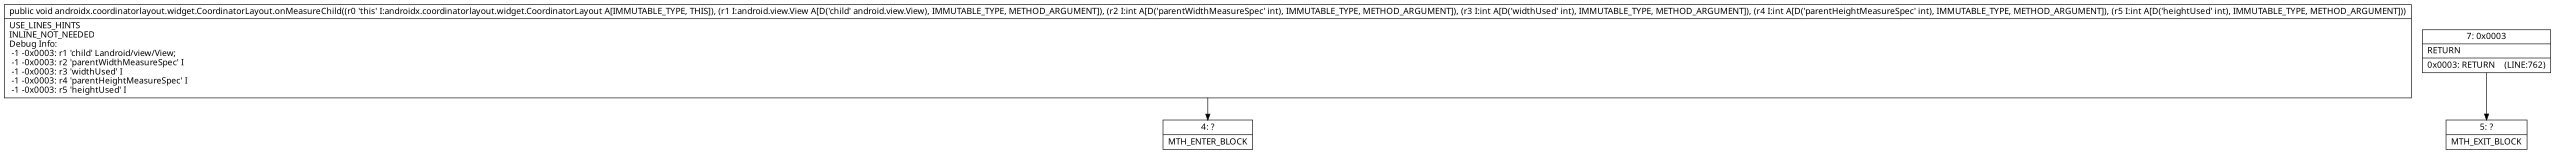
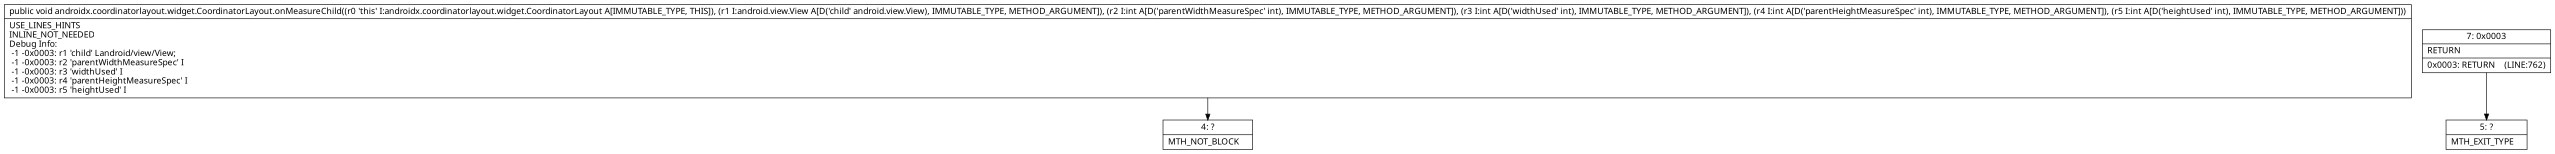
(1208, 142) -> (1204, 142)
(2487, 142) -> (2483, 142)
